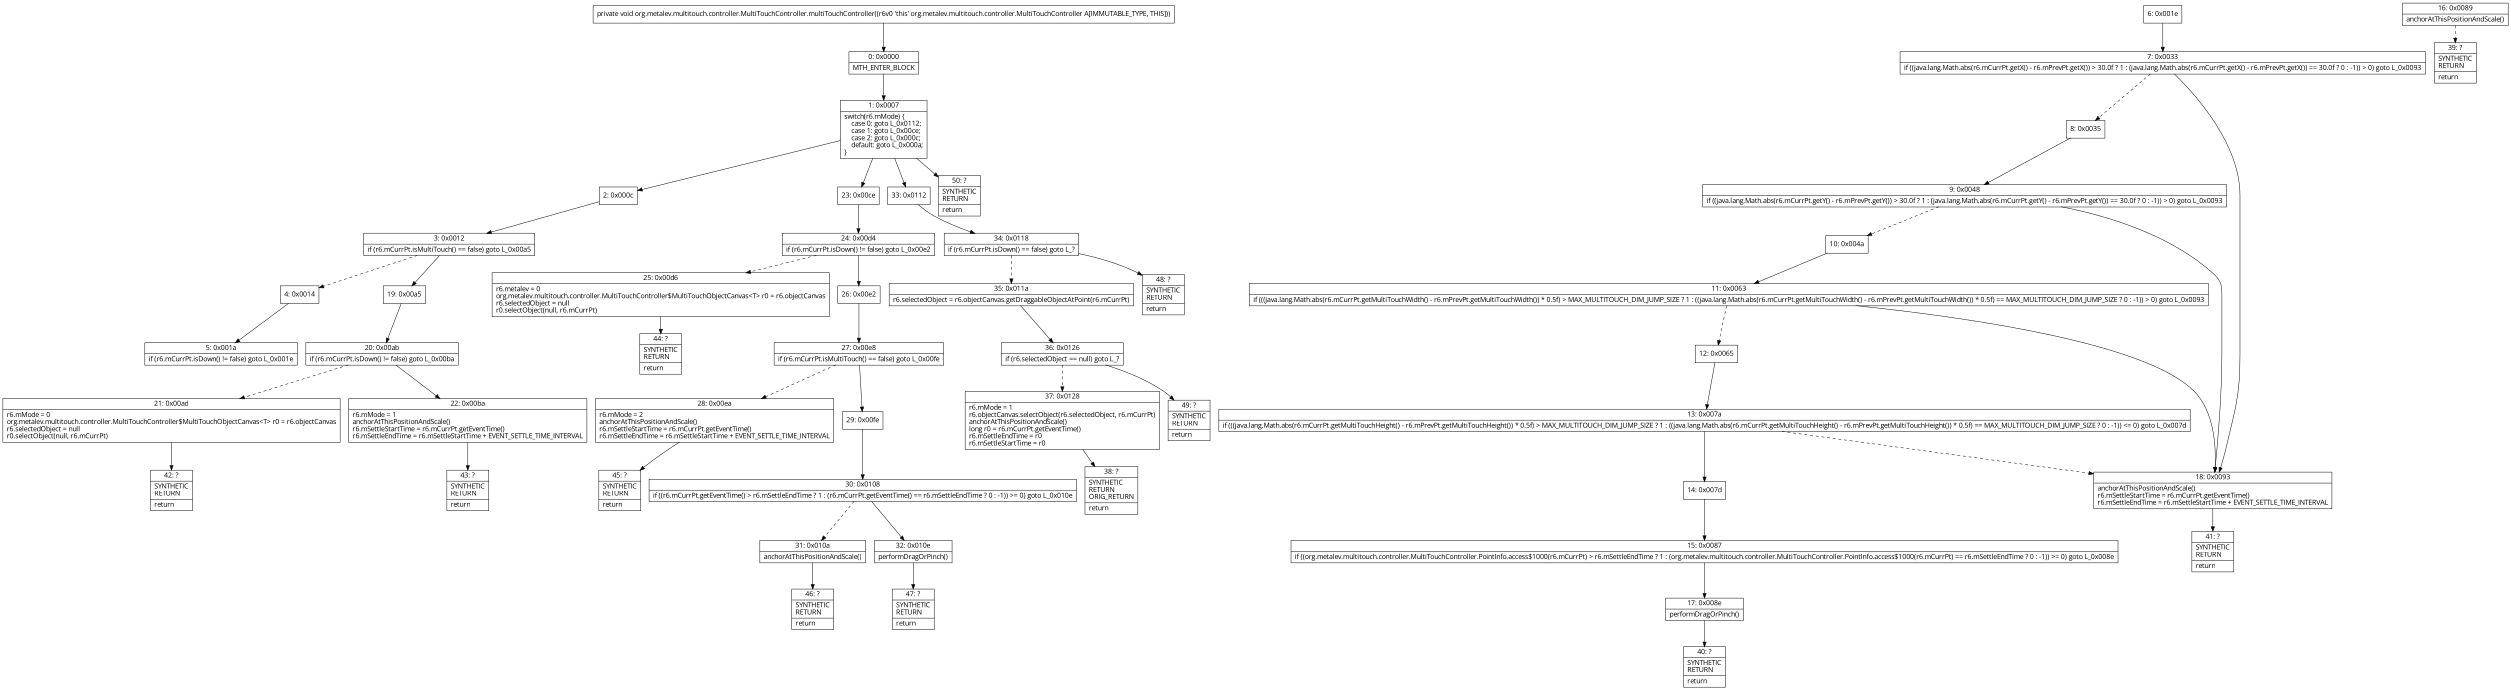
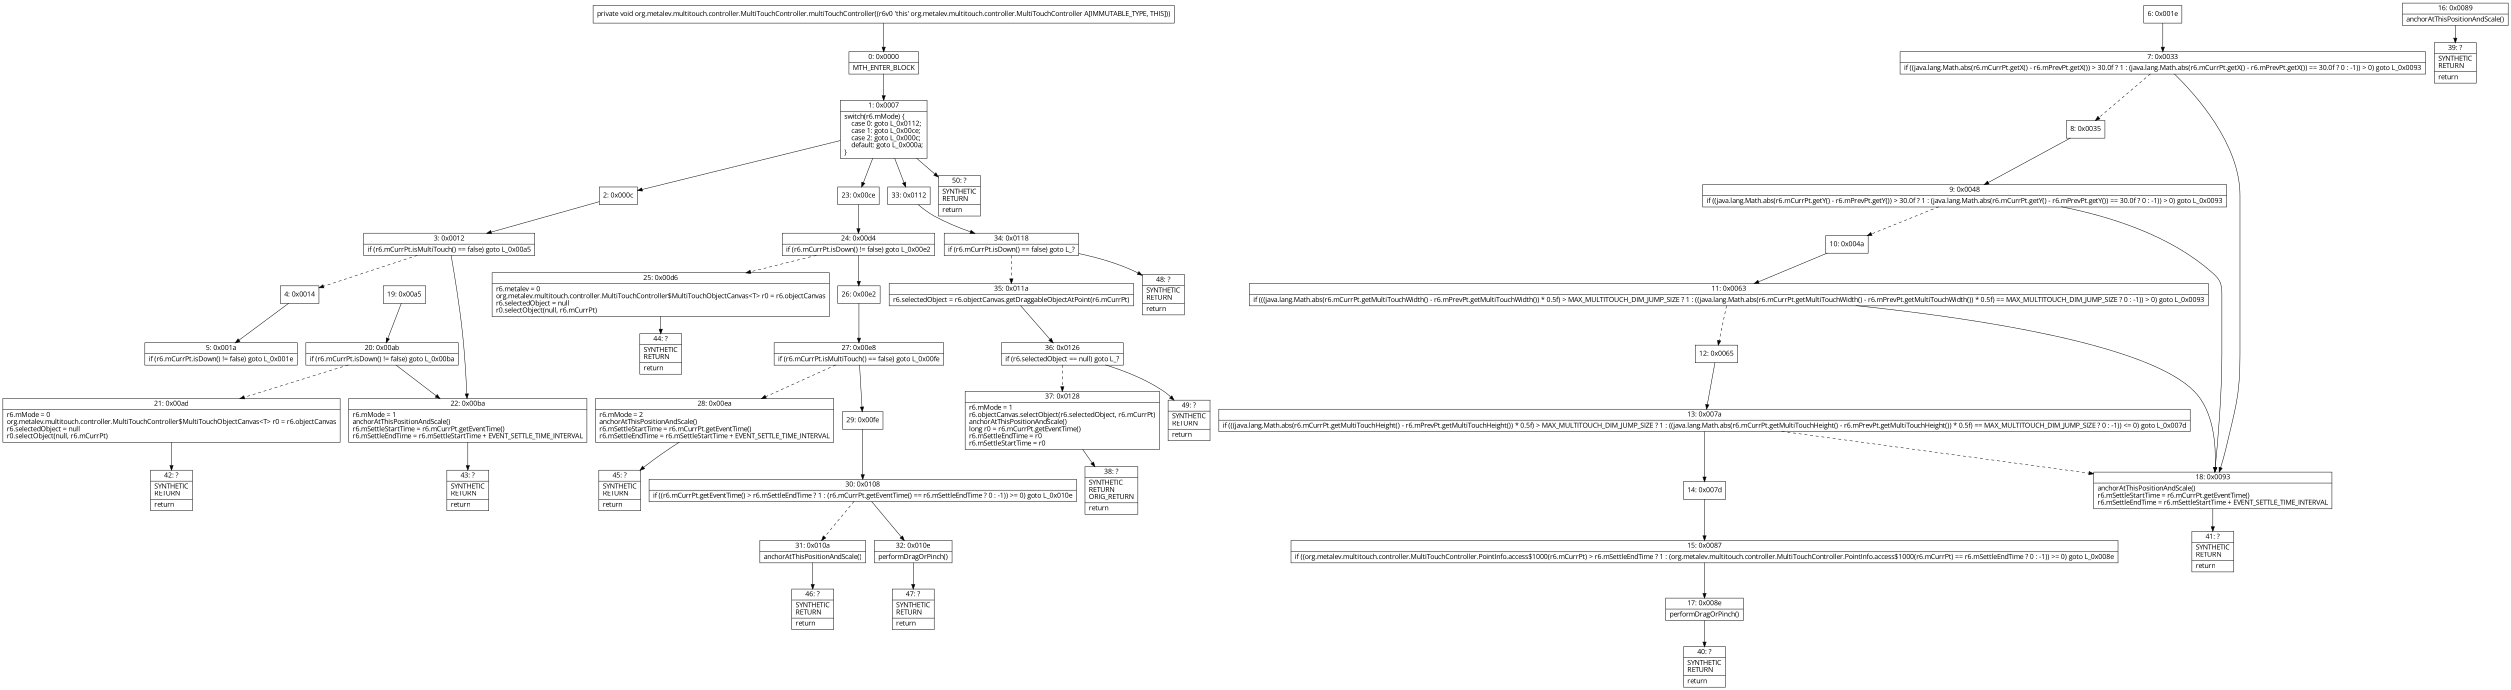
(2455, 32) -> (2455, 32)
(427, 269) -> (462, 324)
